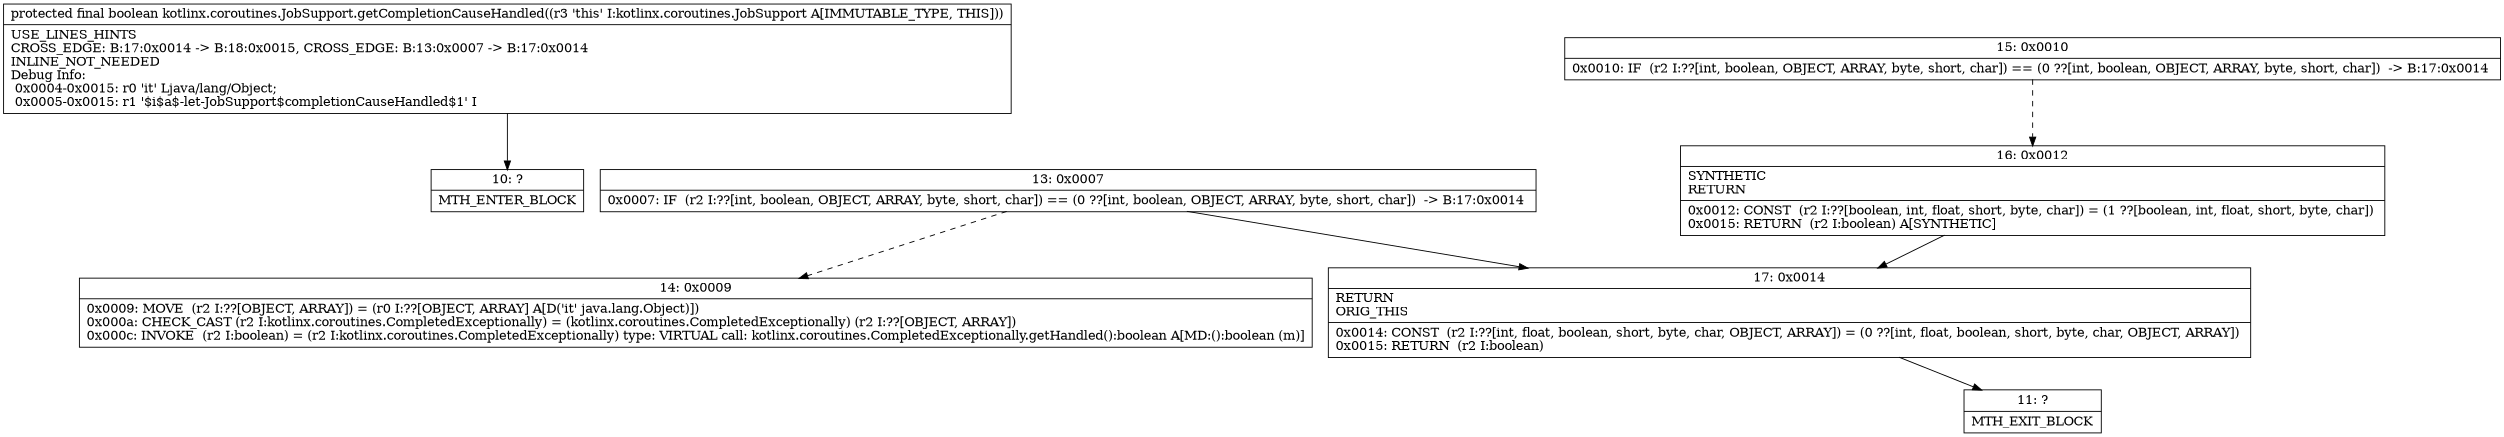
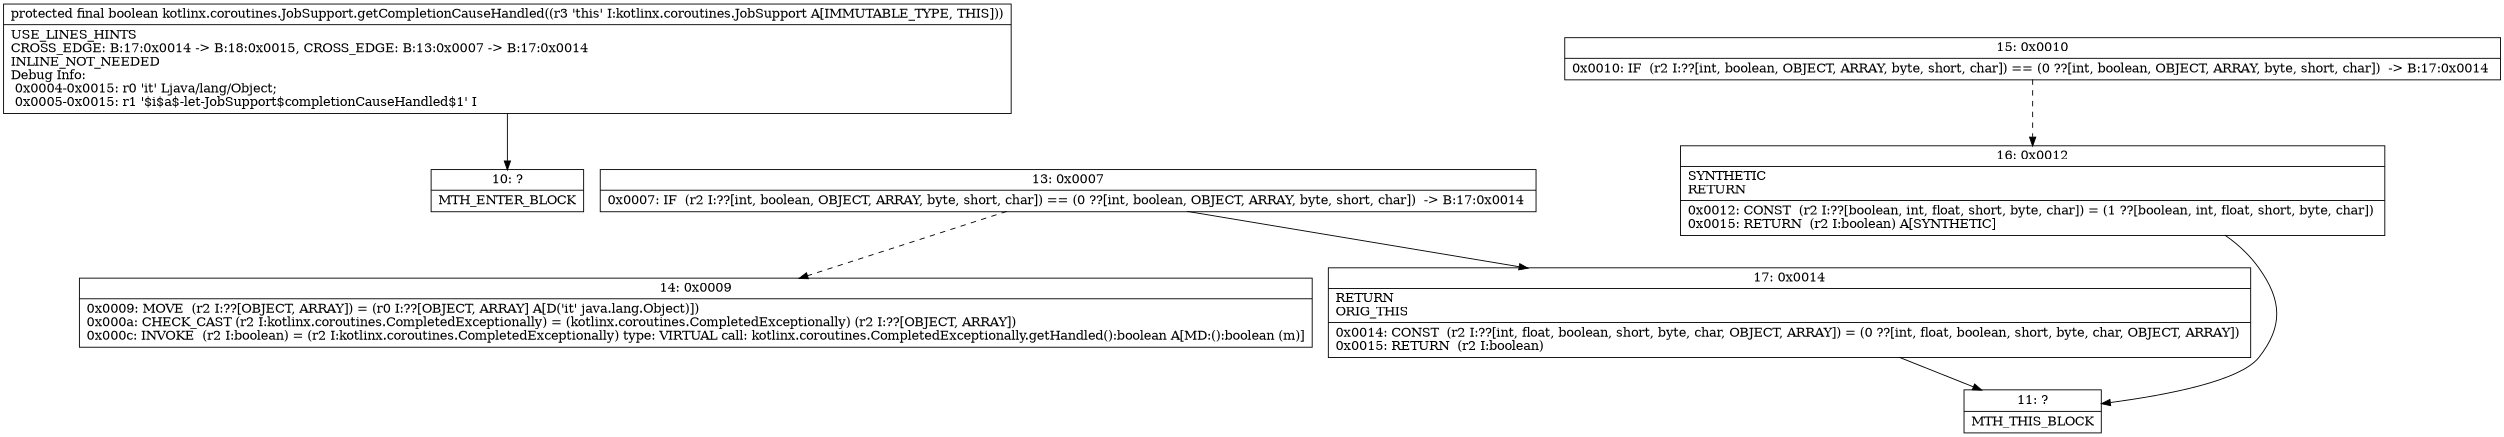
(1915, 250) -> (2255, 361)
(2032, 422) -> (2033, 422)
